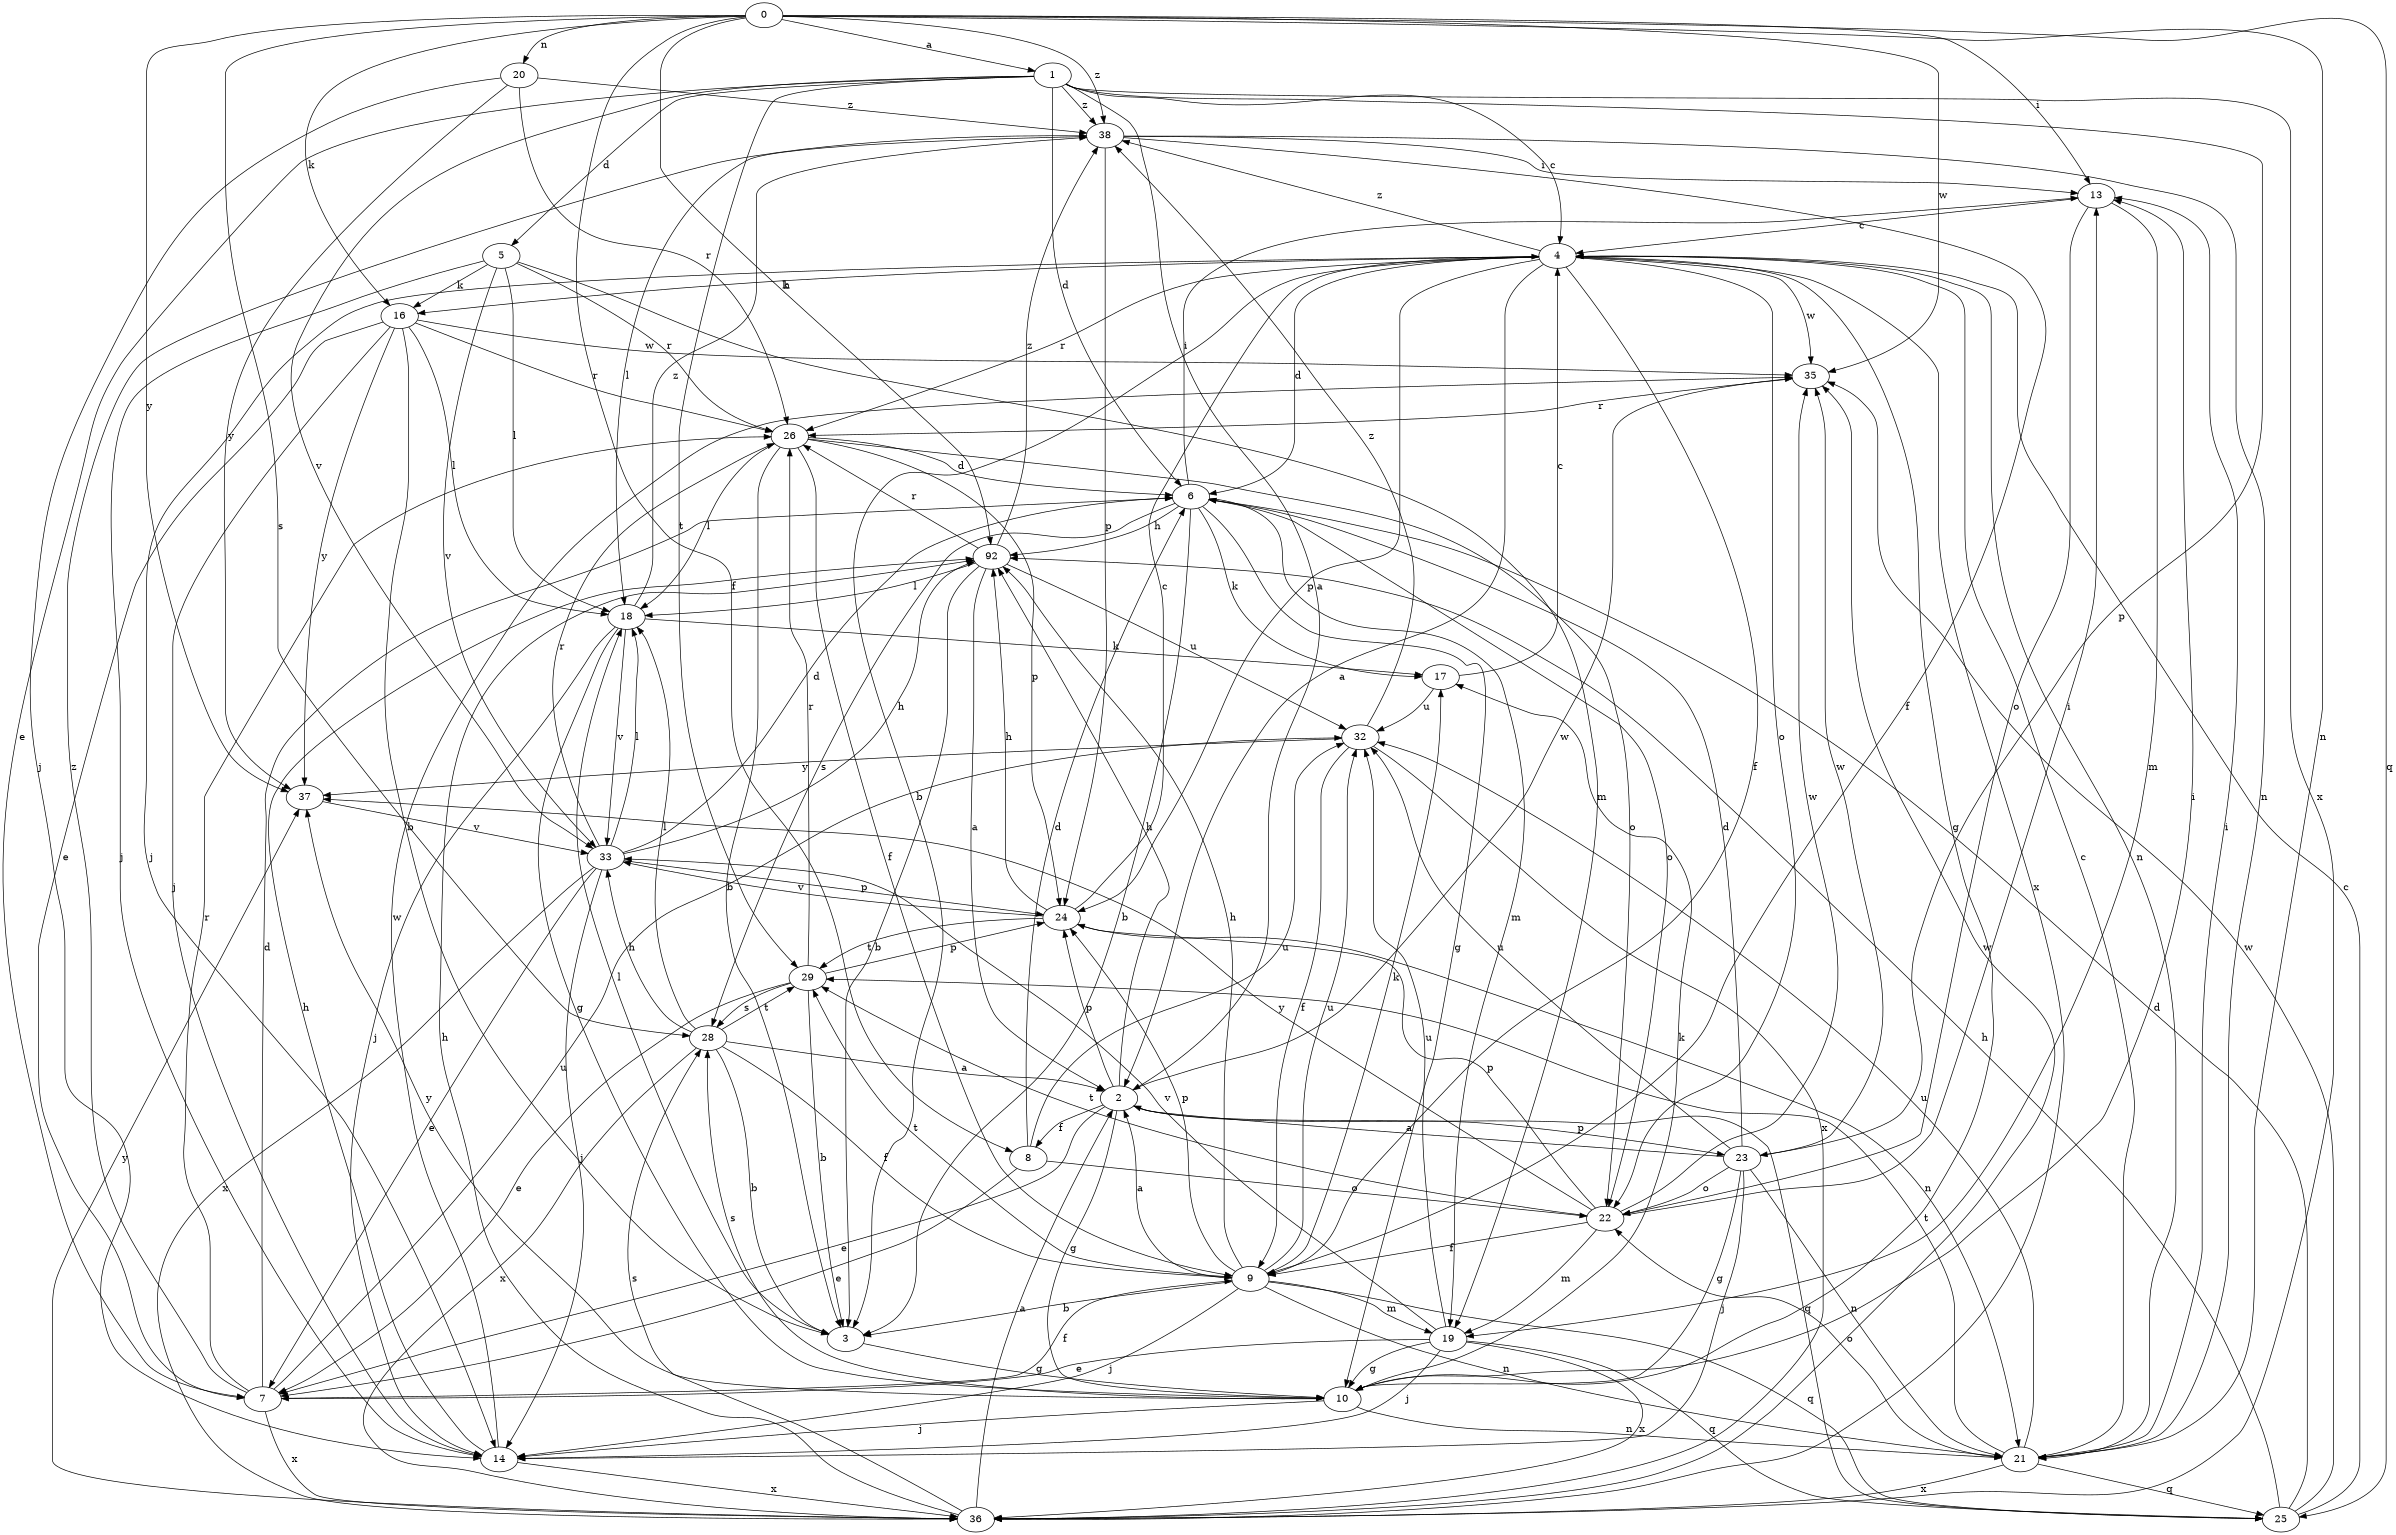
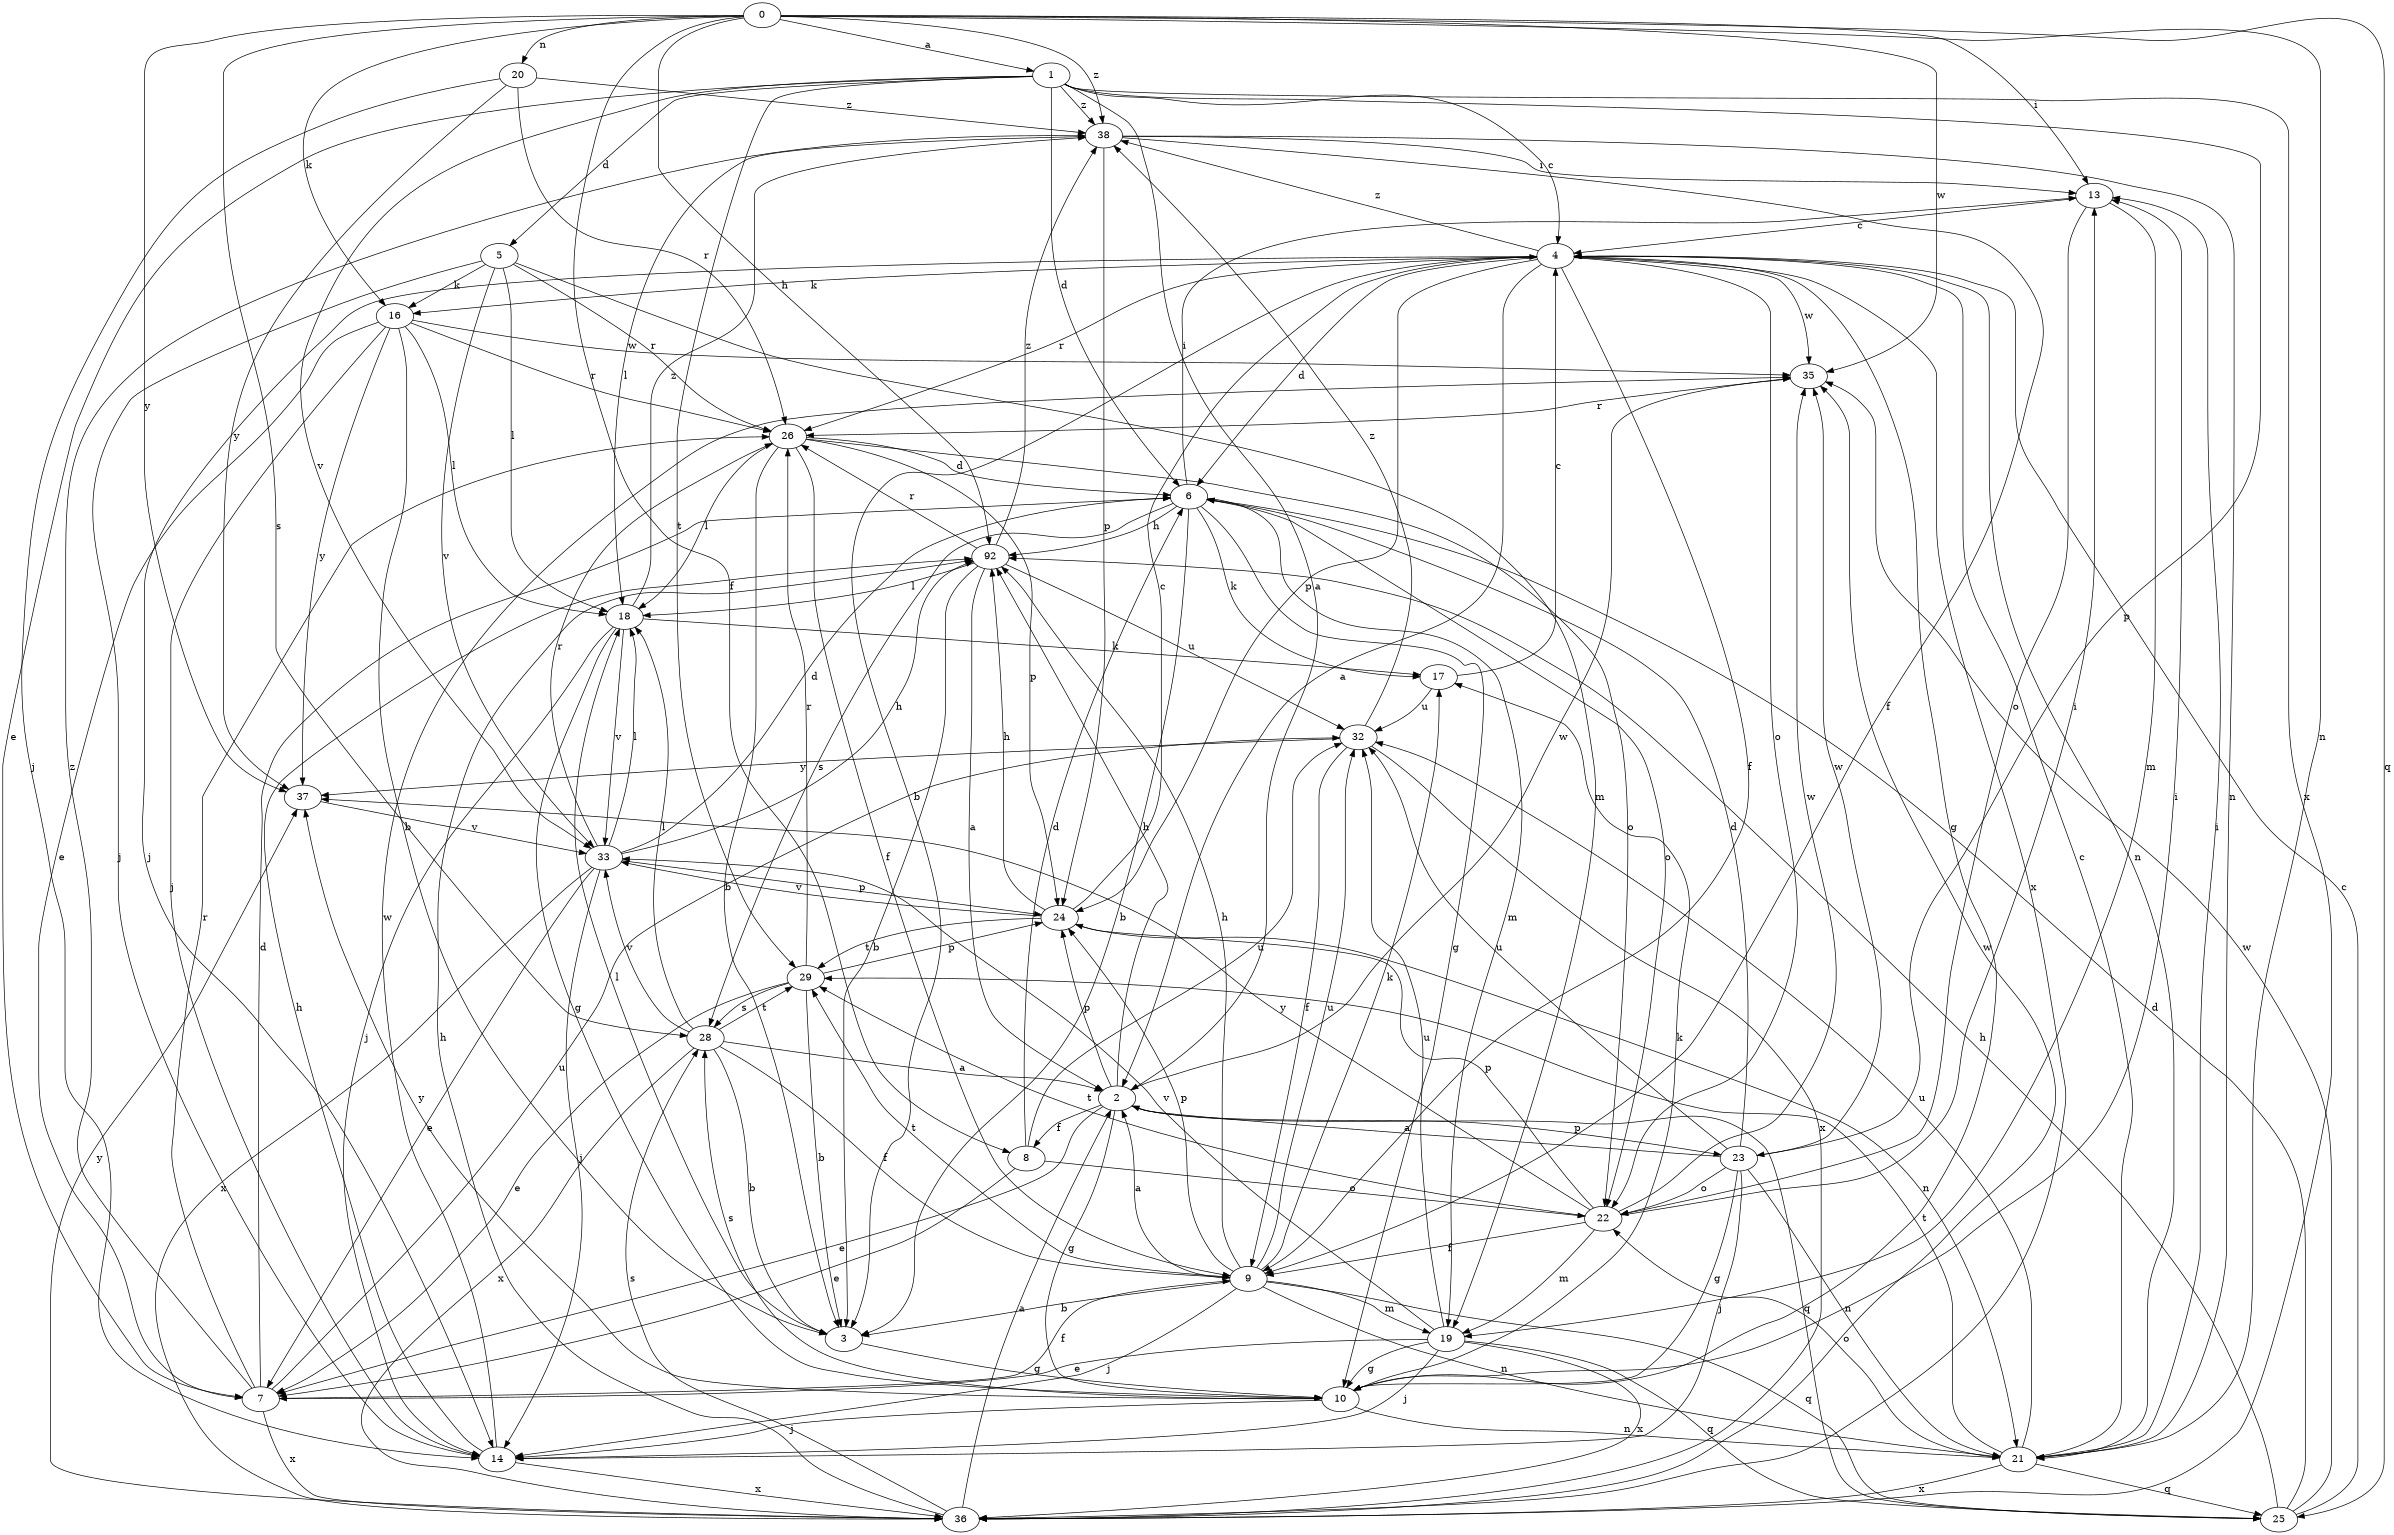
(632, 948) -> (630, 948)
